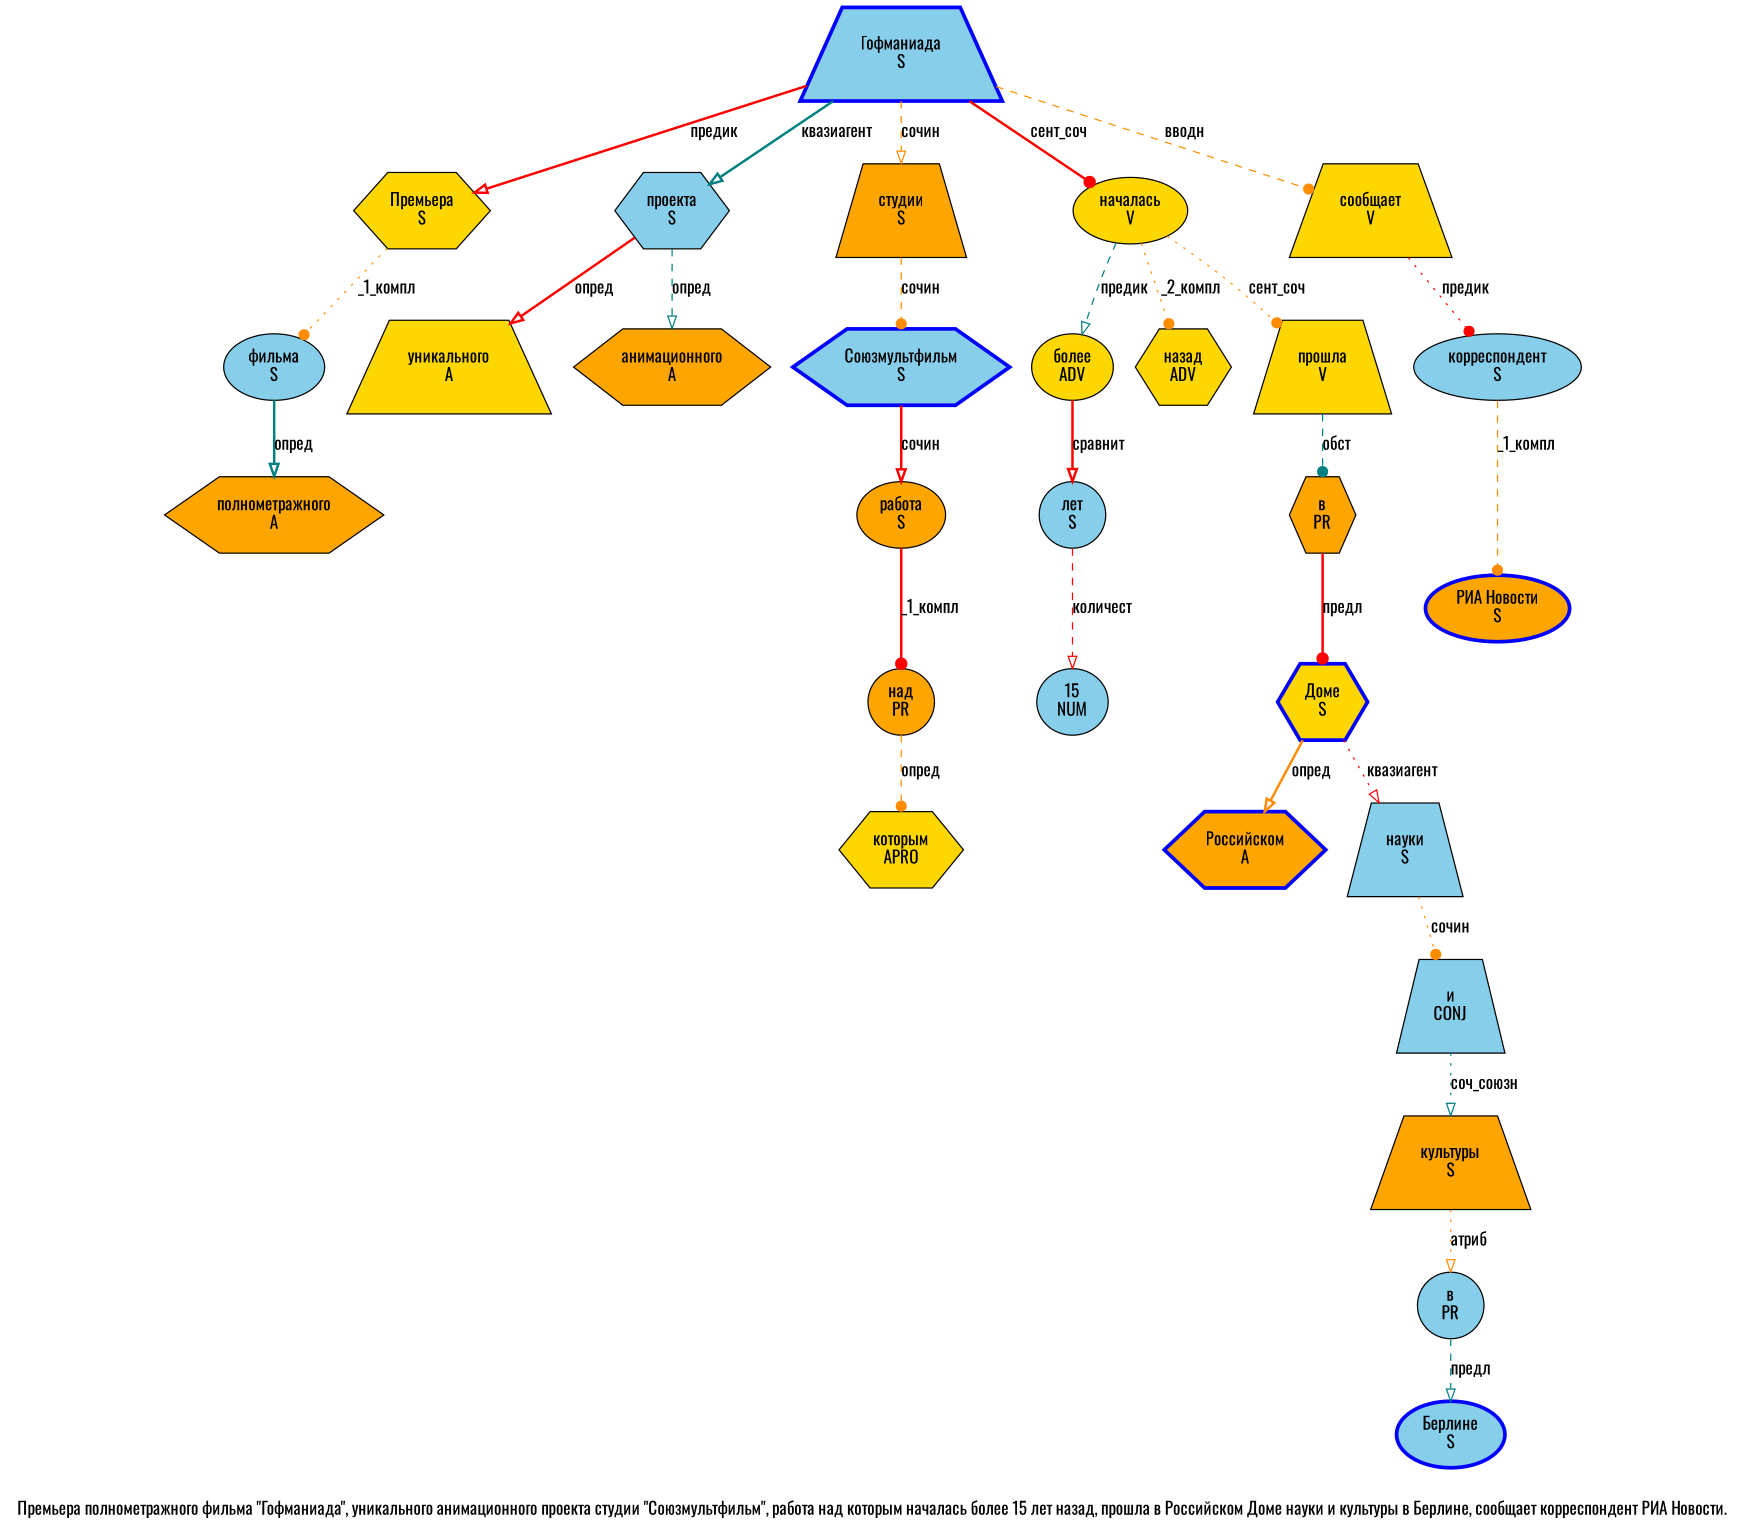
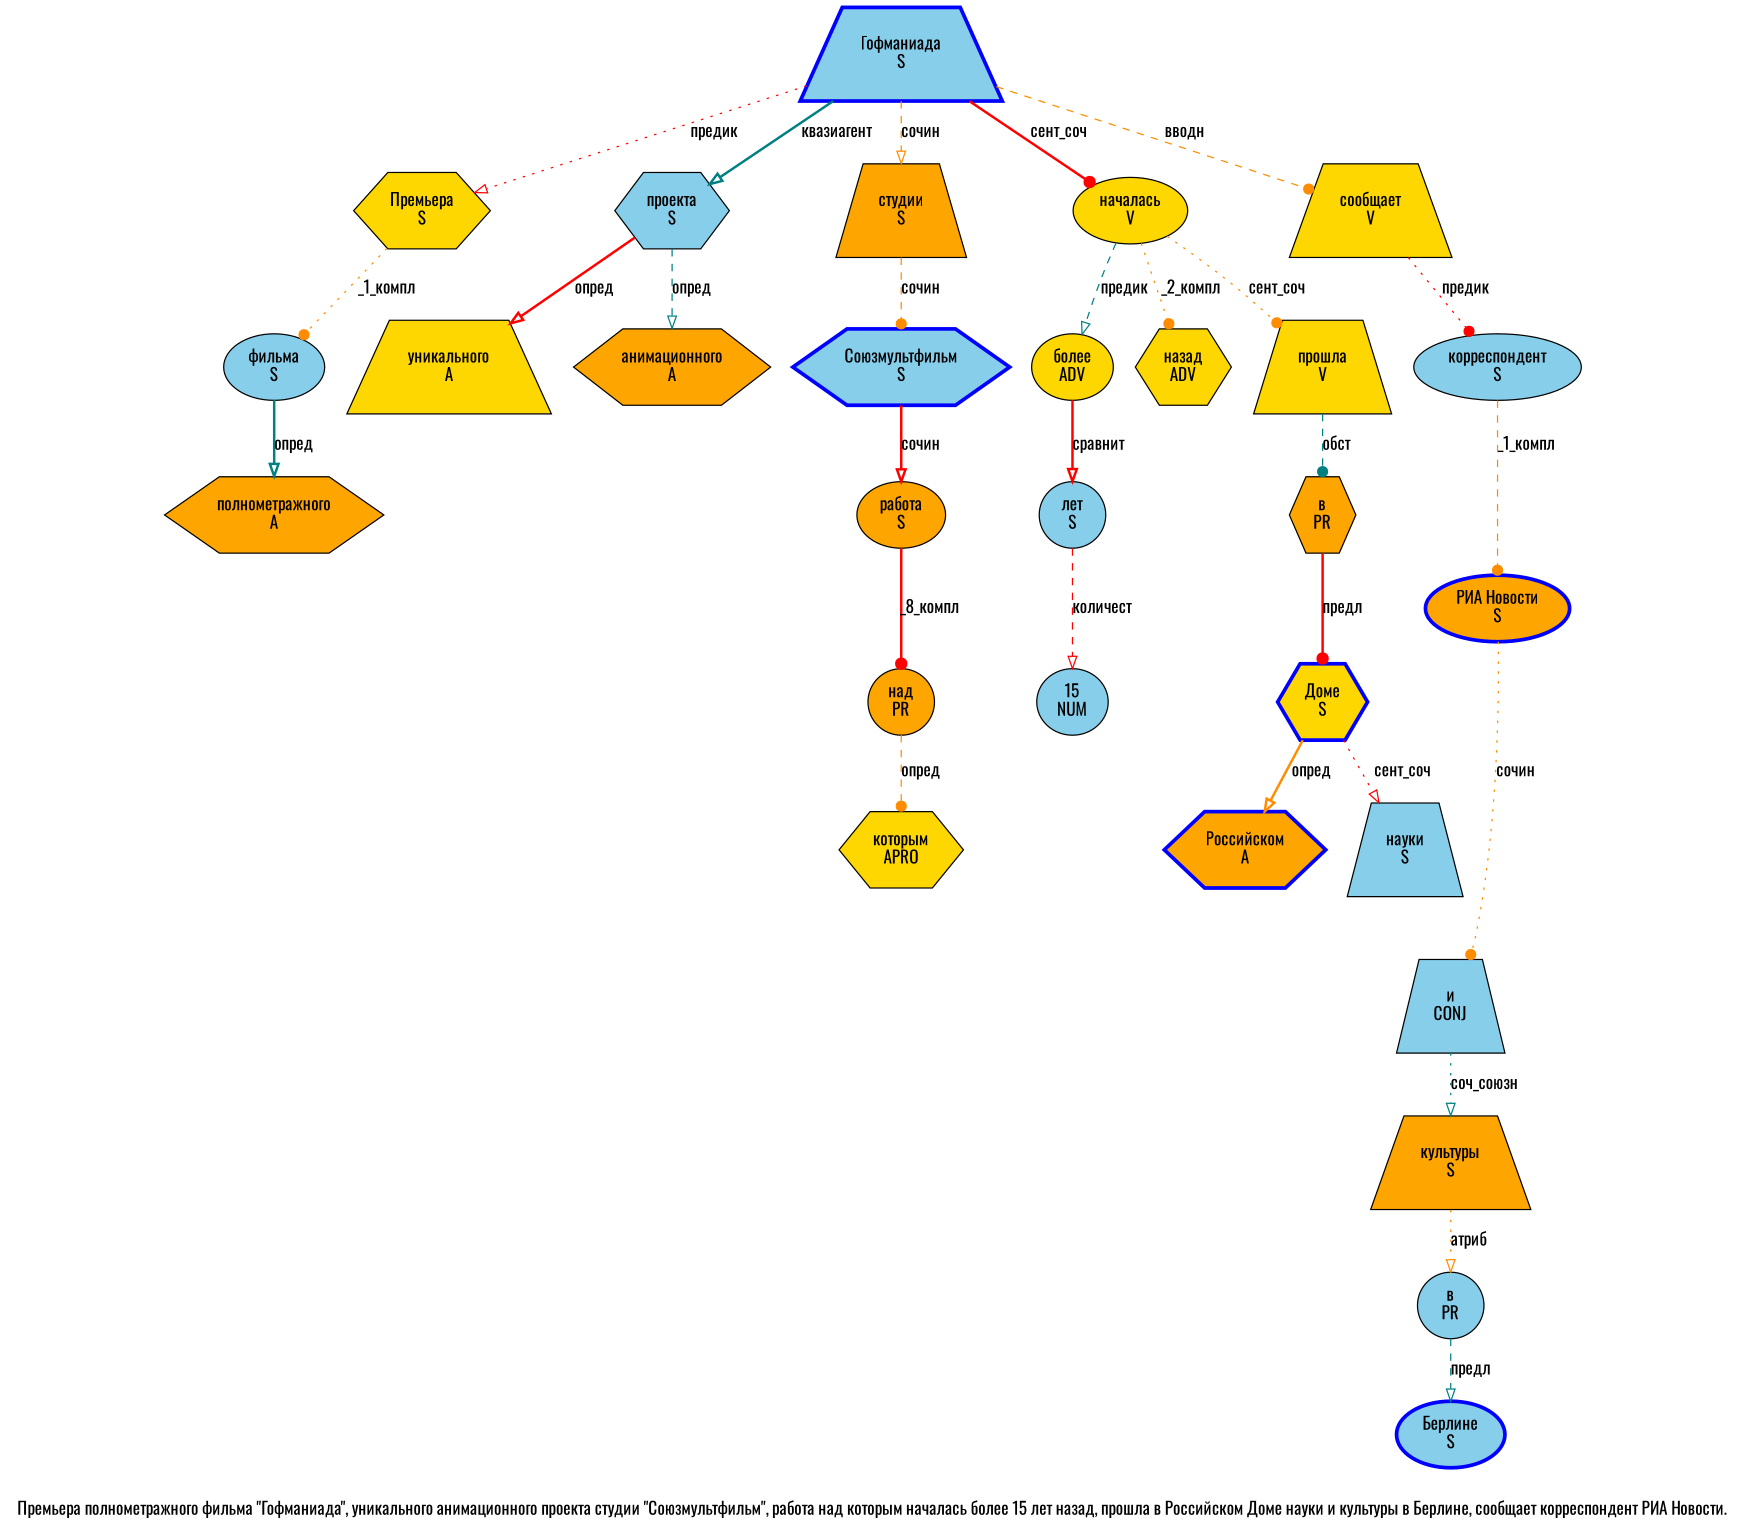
(647, 137) -> (647, 137)
(930, 608) -> (930, 608)
(1403, 772) -> (1403, 772)
(1426, 923) -> (1494, 796)
